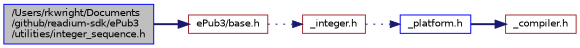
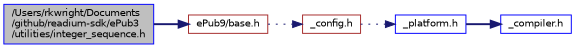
(228, 24) -> (228, 24)
(334, 24) -> (332, 24)
(541, 24) -> (536, 24)
